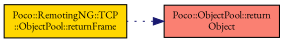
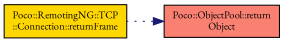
(65, 21) -> (65, 21)
